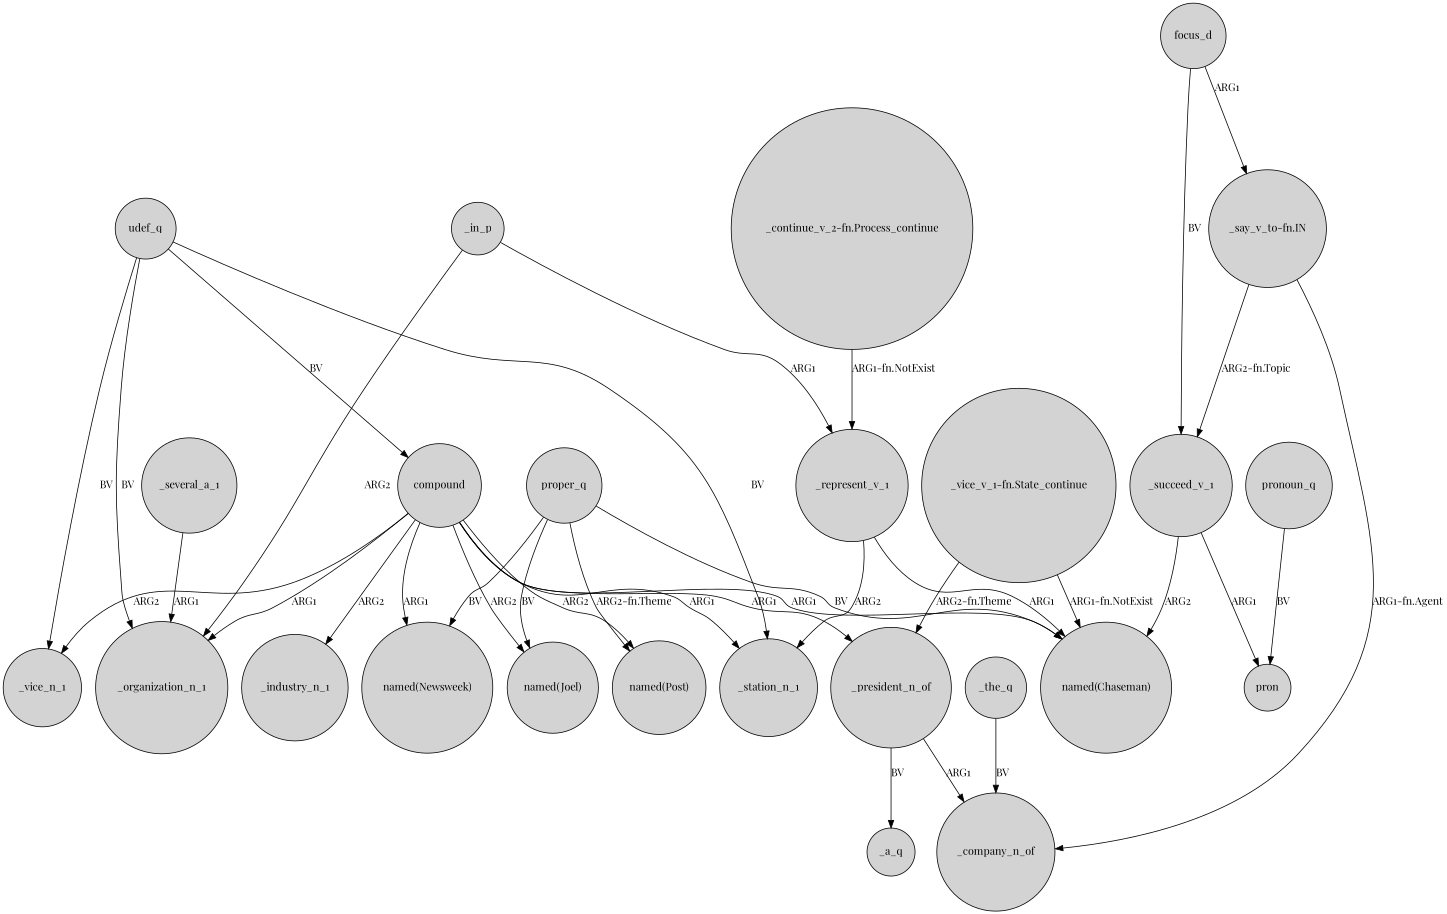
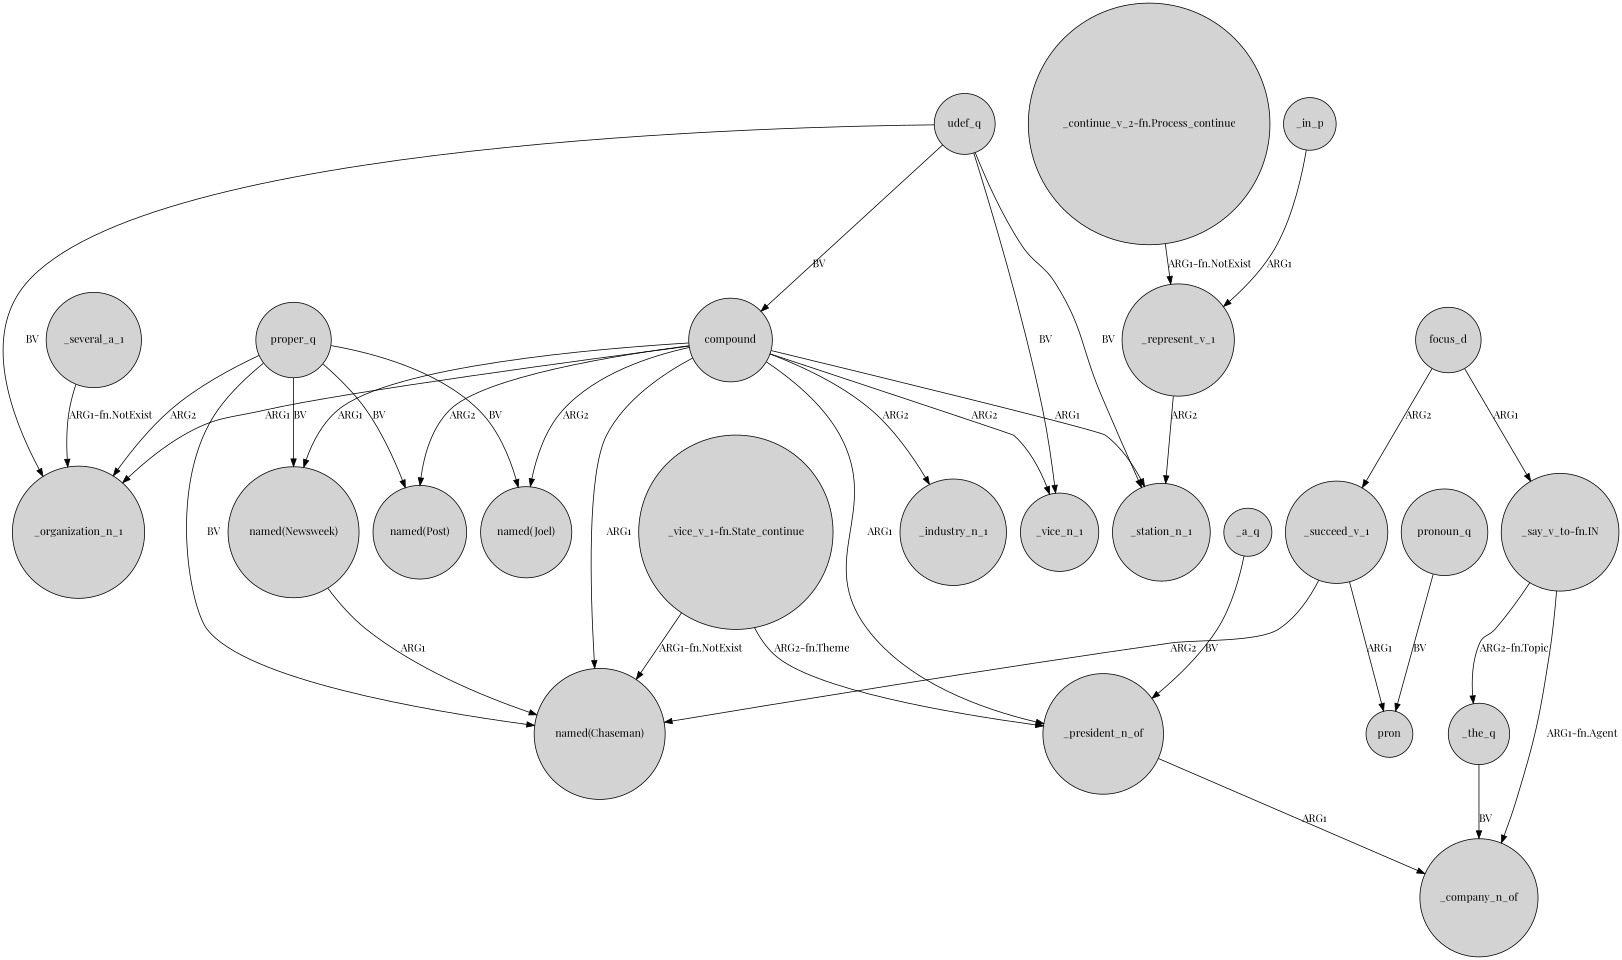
(1195, 229) -> (1419, 416)
(1224, 357) -> (1489, 634)
(333, 438) -> (180, 402)
(962, 591) -> (420, 664)
(187, 602) -> (111, 416)
(634, 602) -> (379, 416)
(891, 784) -> (1215, 633)
